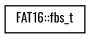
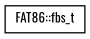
(45, 19) -> (45, 19)
